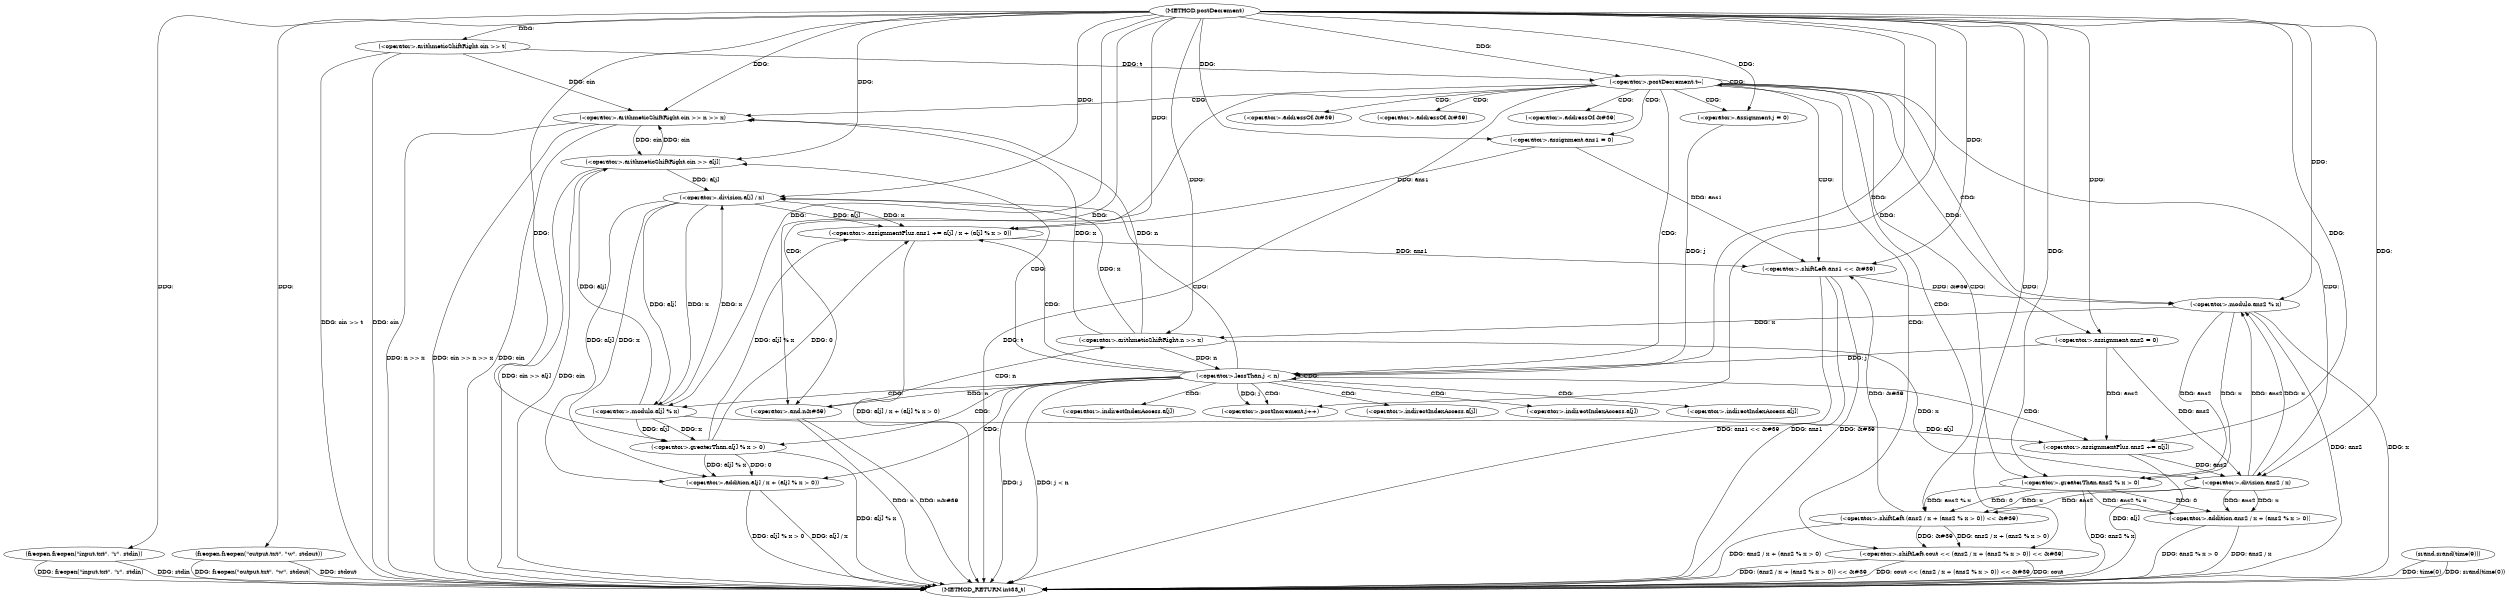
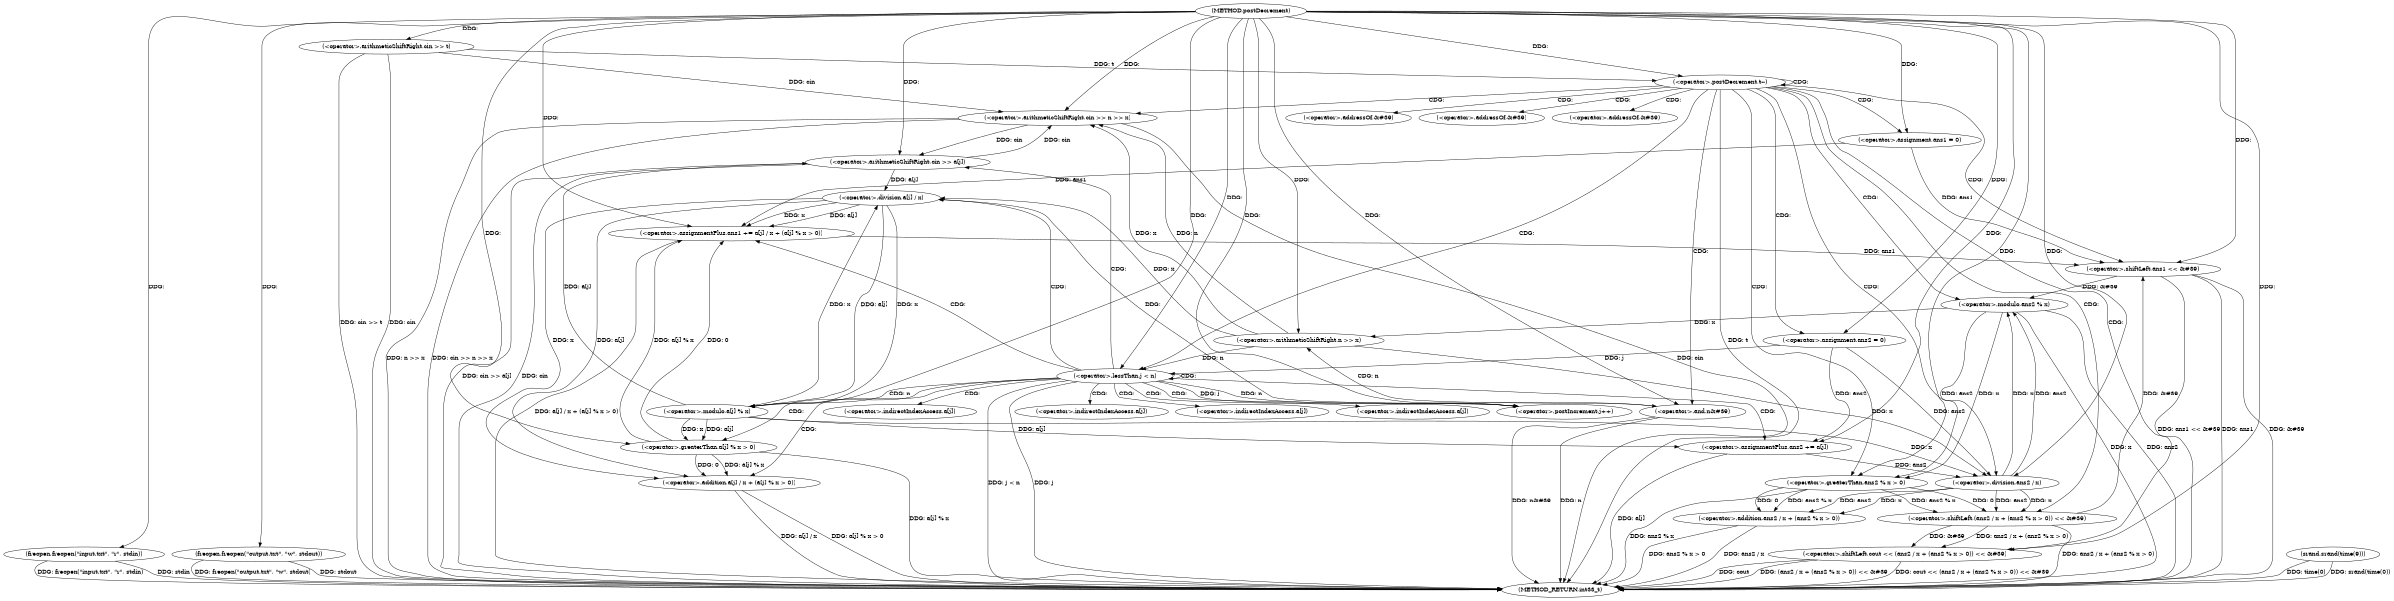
(1959, 15) -> none
(1743, 118) -> none
(1021, 165) -> (1223, 365)
(1954, 216) -> (1784, 216)
(897, 394) -> (900, 394)
none -> (1364, 421)
